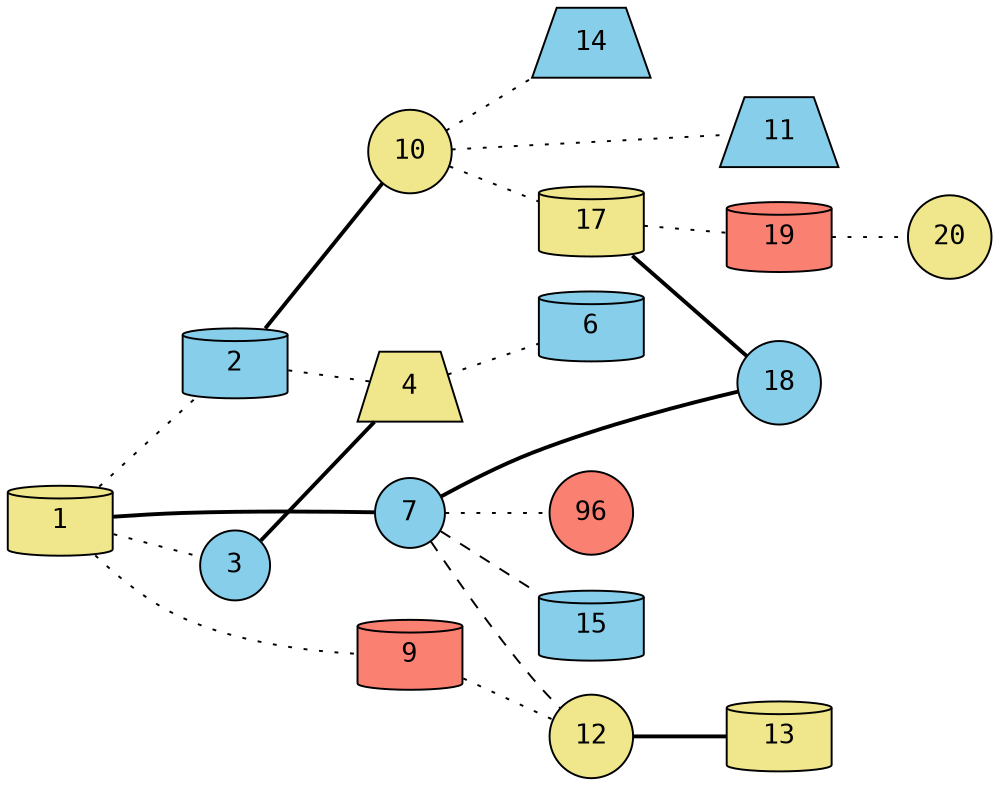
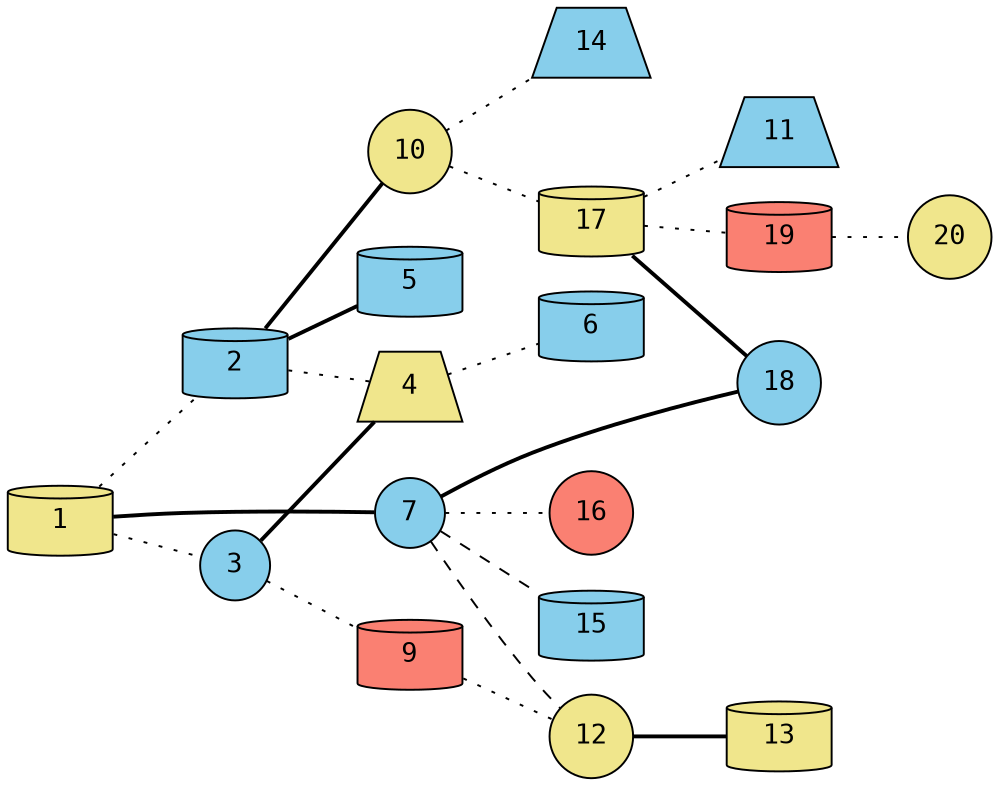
(592, 142) -> (684, 178)
none -> (410, 282)
(591, 513) -> (591, 513)
(216, 630) -> (312, 605)
